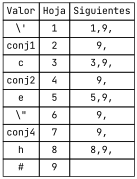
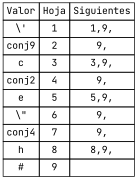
(21, 46) -> (21, 46)
